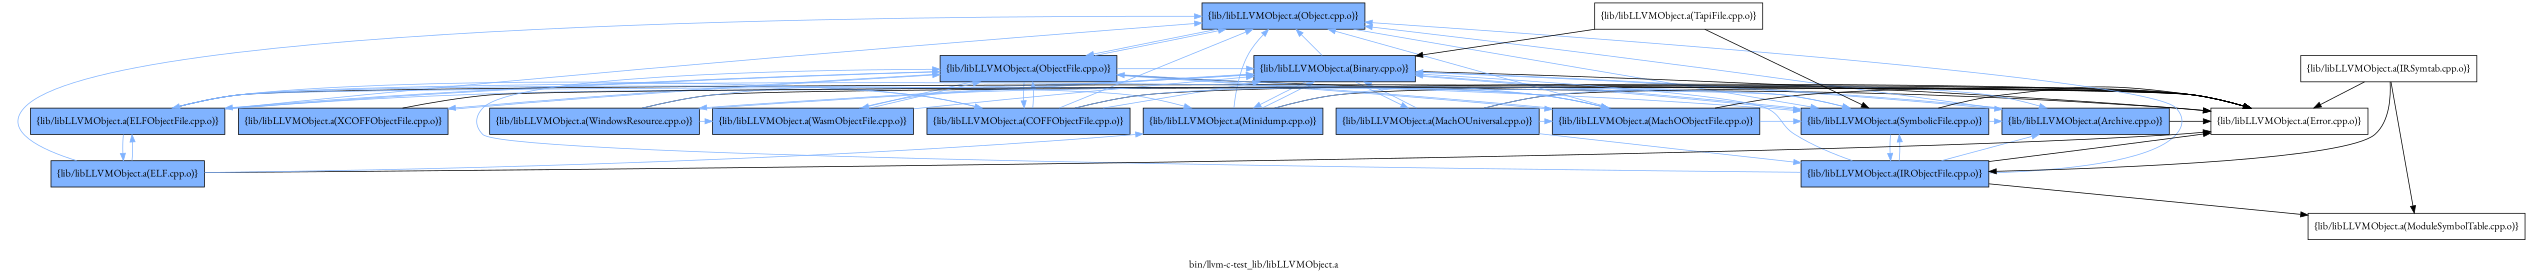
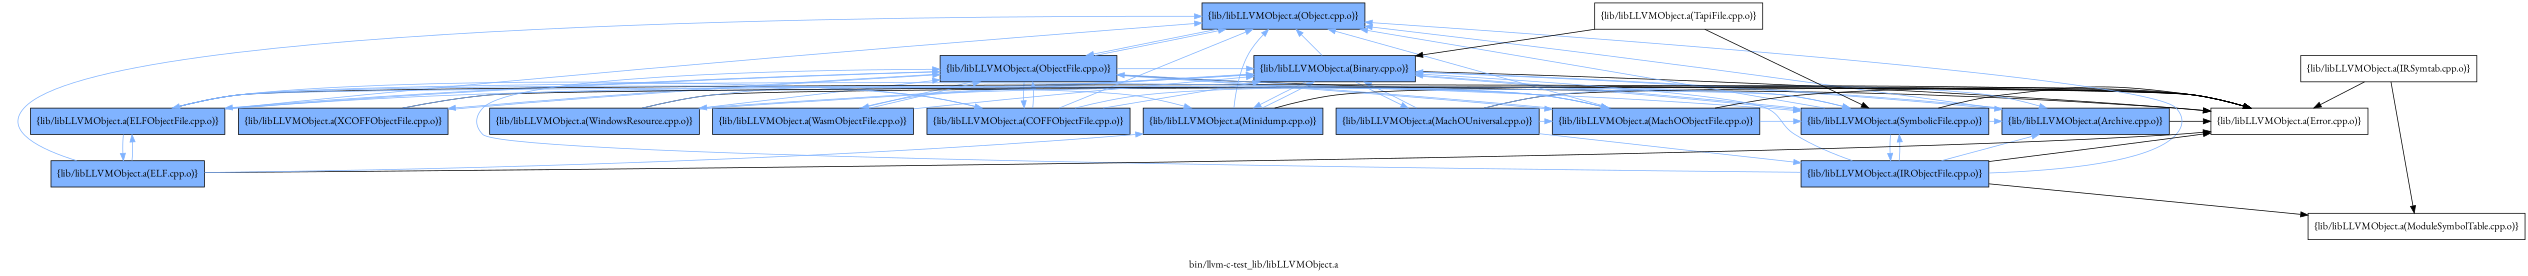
(1582, 68) -> (1596, 69)
(1659, 84) -> none
(1438, 87) -> (1002, 86)
(702, 121) -> (798, 97)
(2215, 161) -> none
